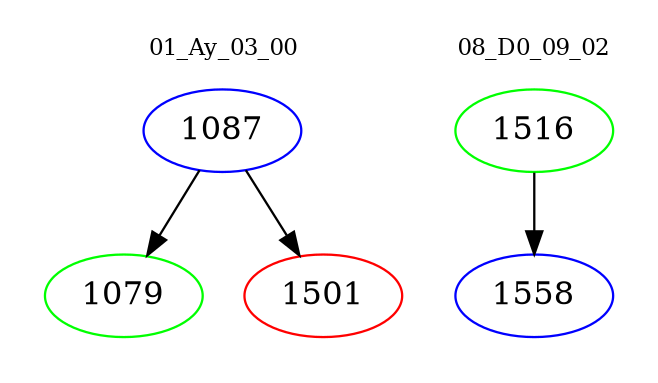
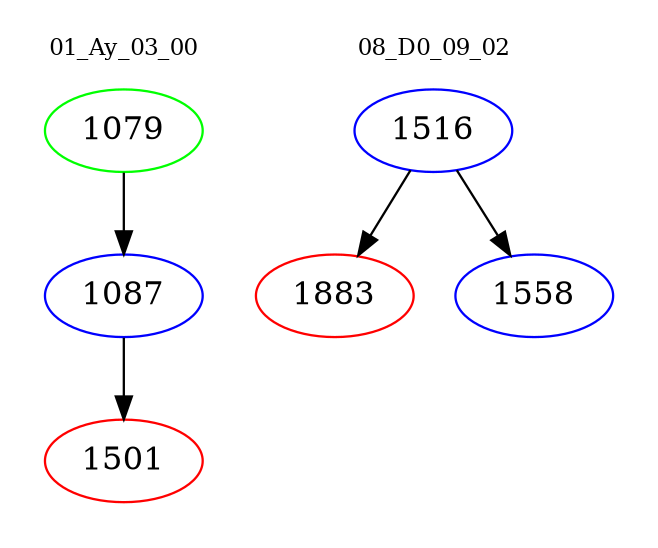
(534, 131) -> (433, 131)
(180, 203) -> (124, 202)
none -> (335, 296)
